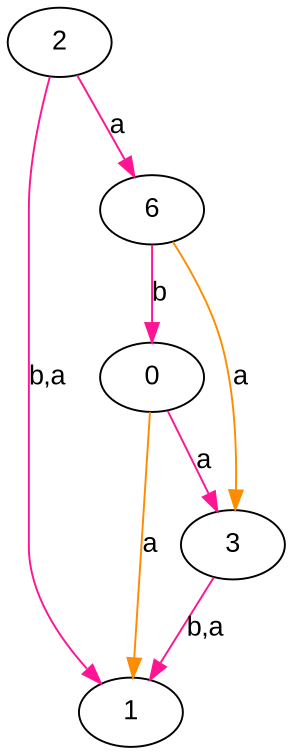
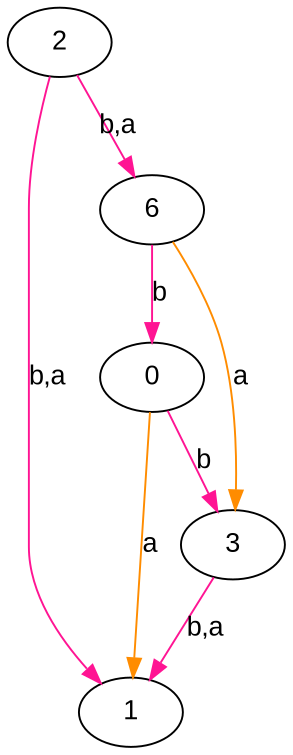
(117, 126) -> (117, 126)
(204, 461) -> (204, 461)
